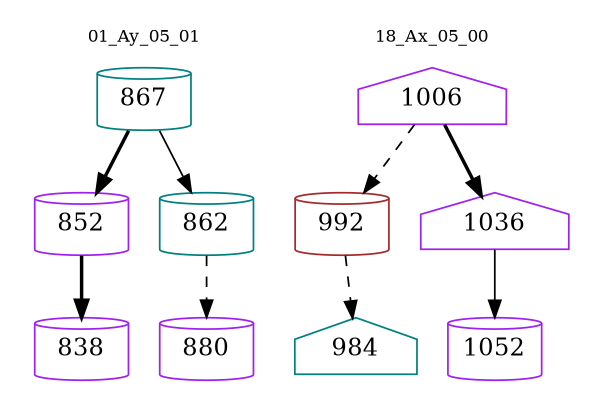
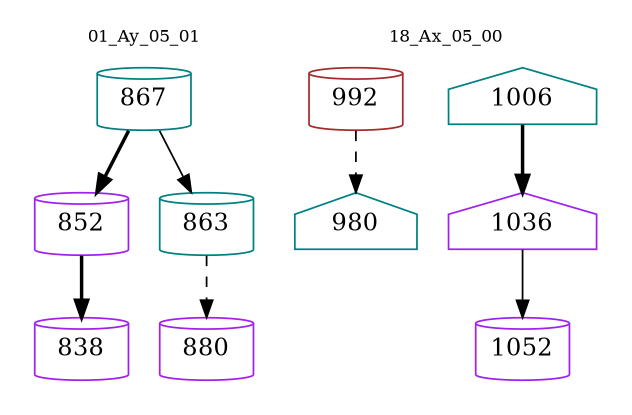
(432, 99) -> (523, 99)
(394, 152) -> none
(207, 224) -> (207, 224)
(356, 349) -> (356, 224)
